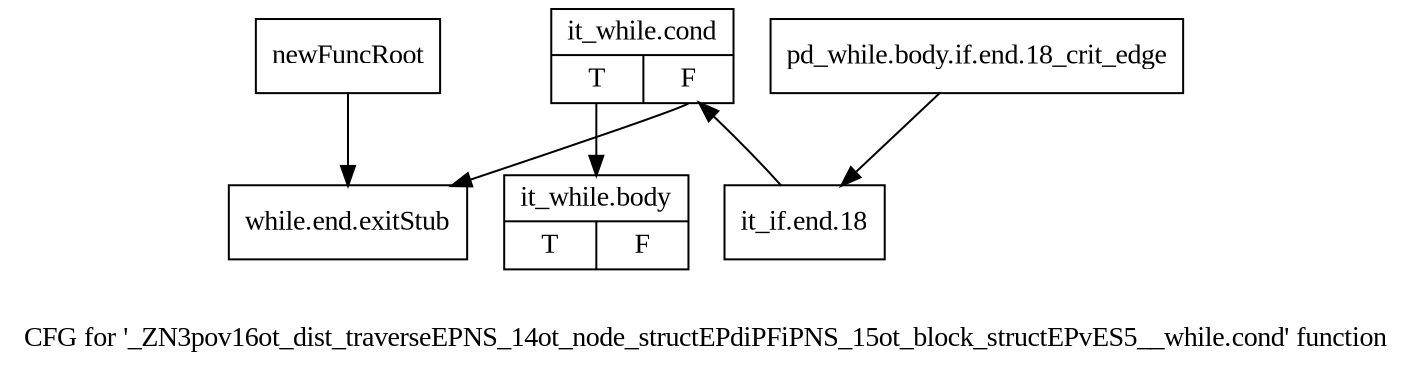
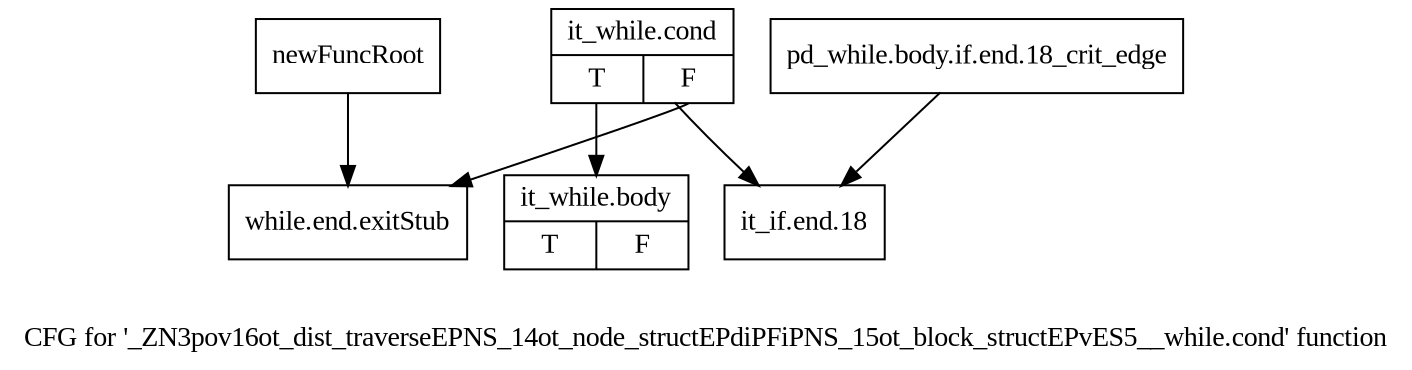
(748, 151) -> (709, 138)
